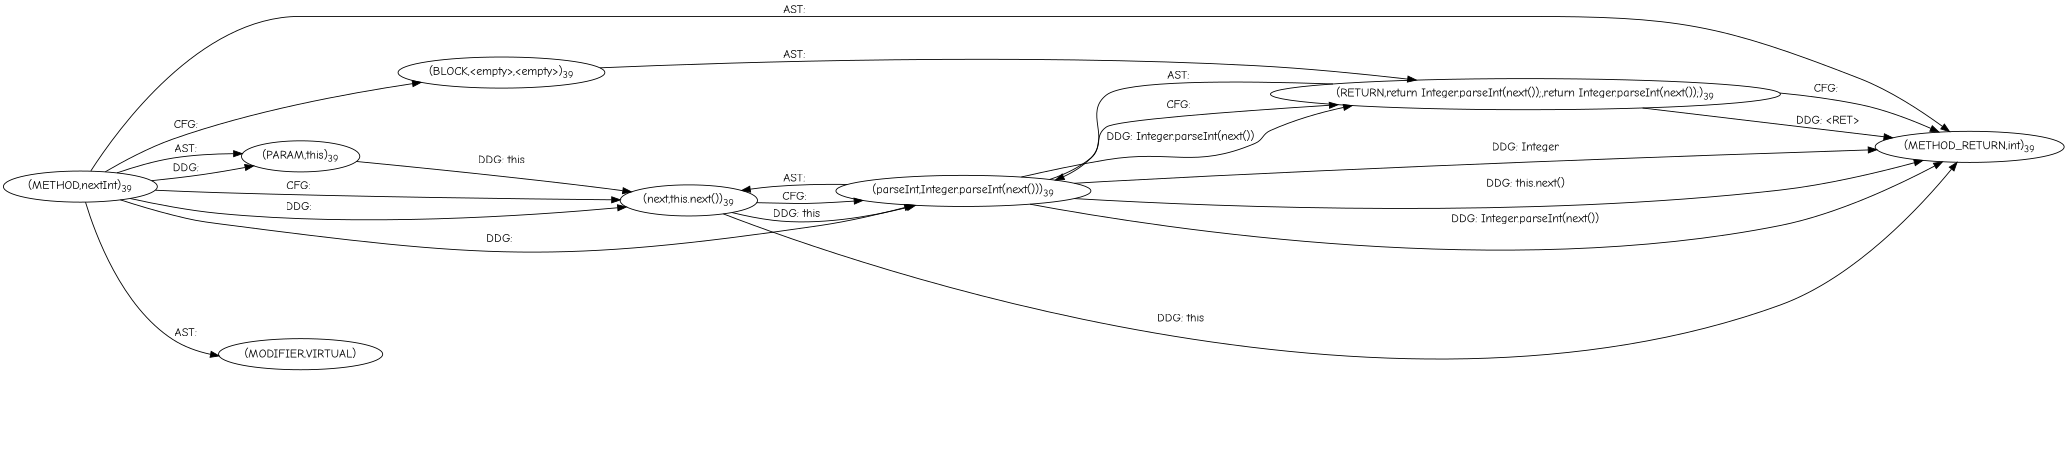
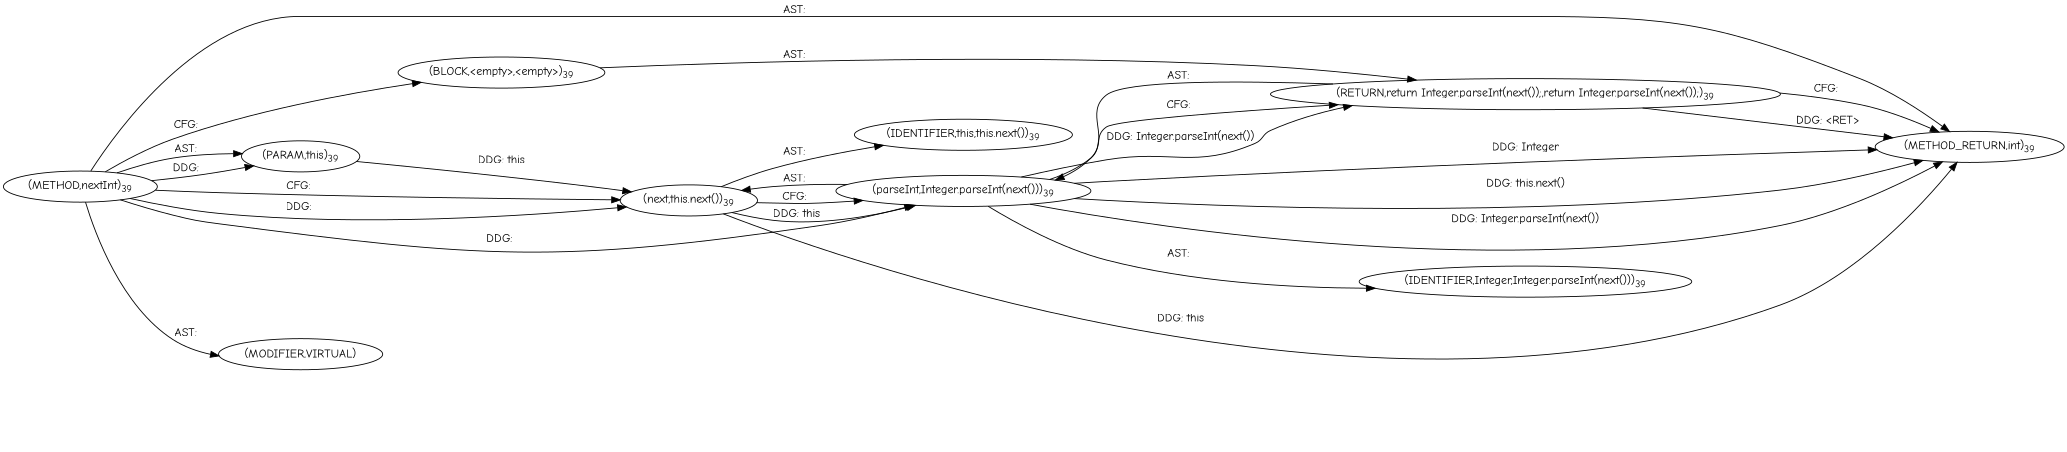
none -> (963, 135)
none -> (1525, 282)
